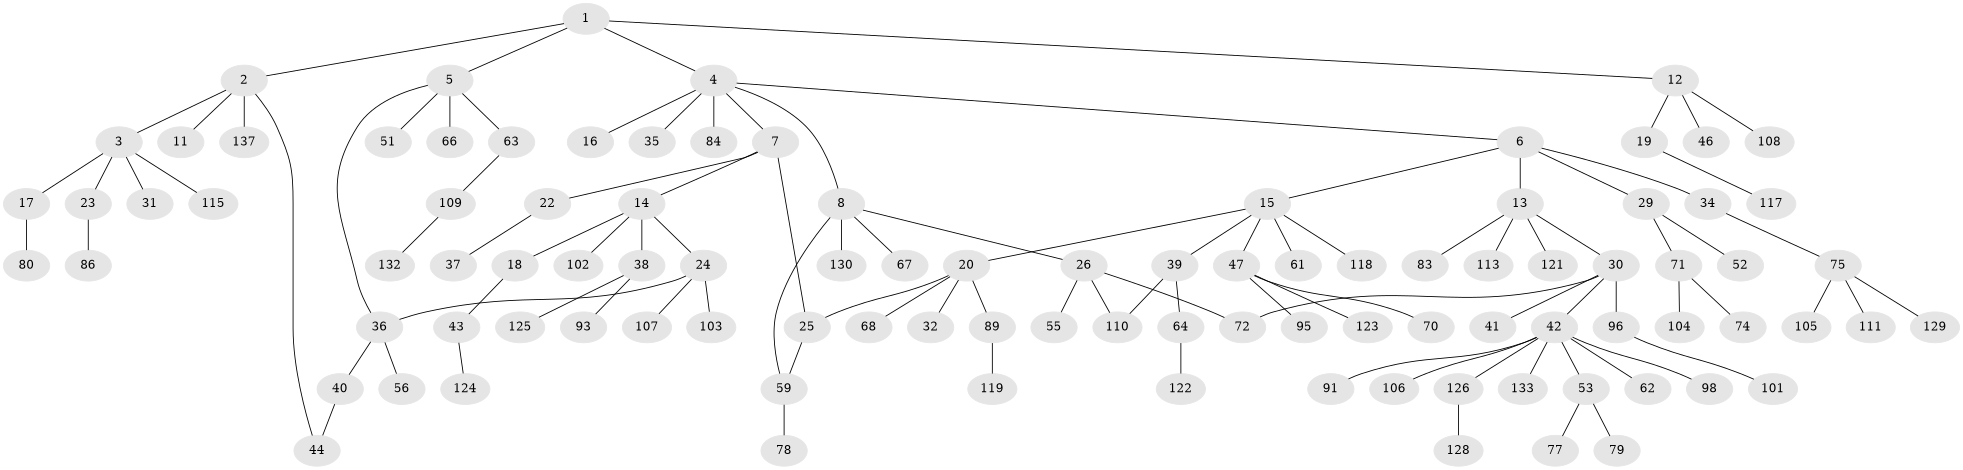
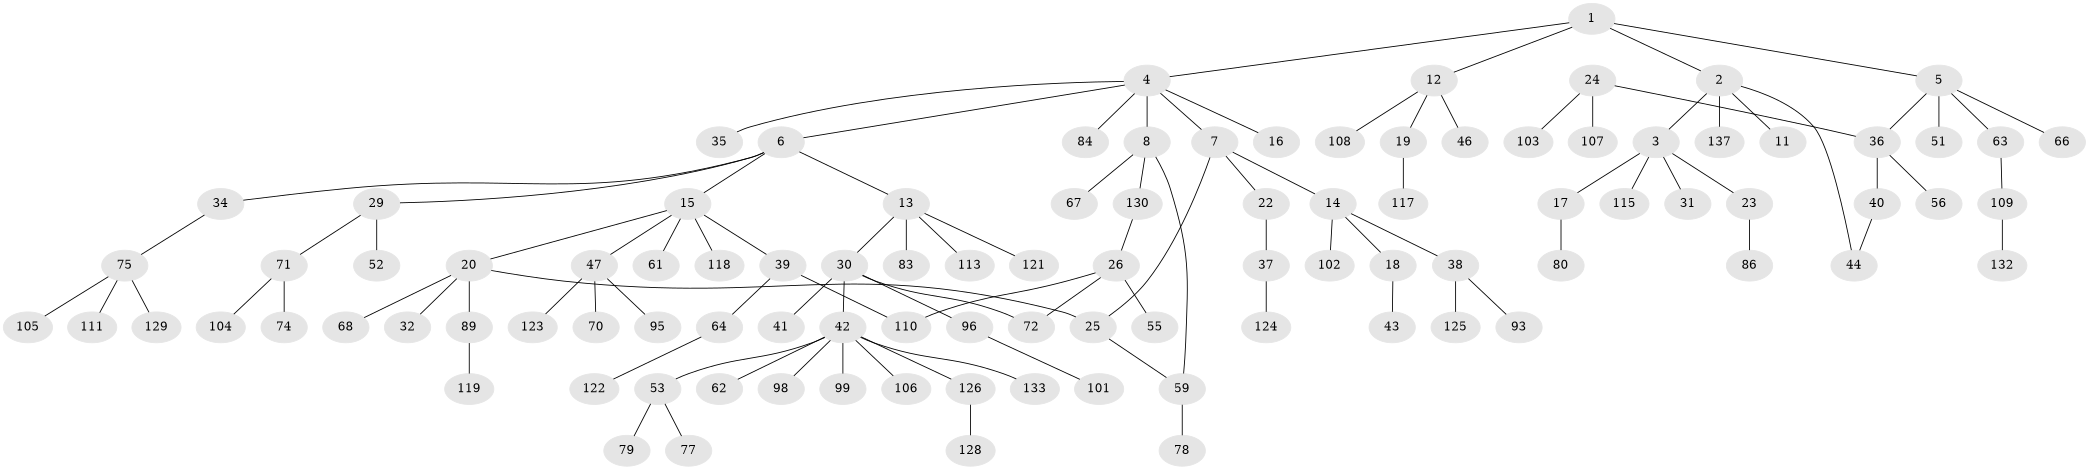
(673, 235) -> none
(963, 235) -> (1127, 235)
(461, 358) -> (1266, 297)
(1331, 389) -> (843, 389)
